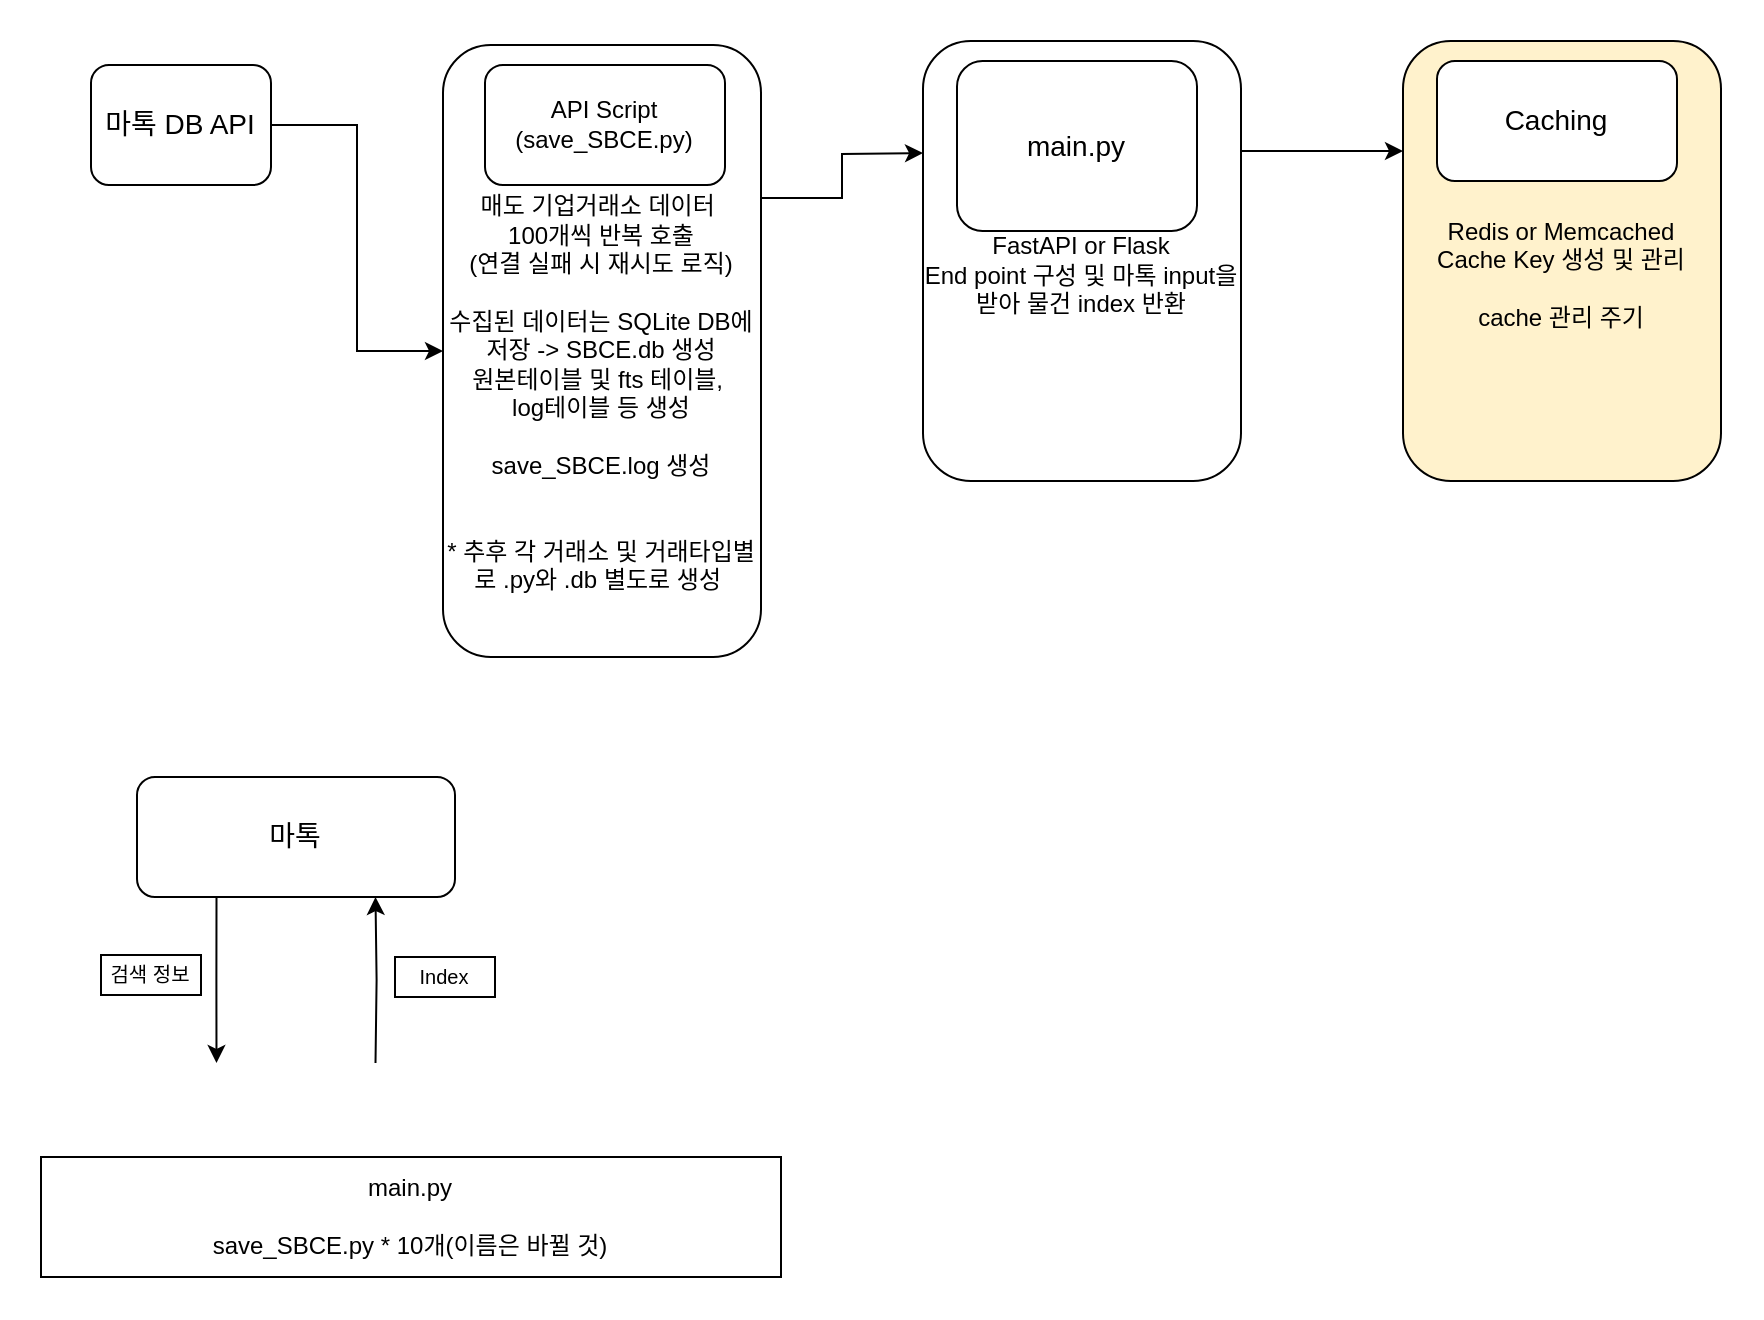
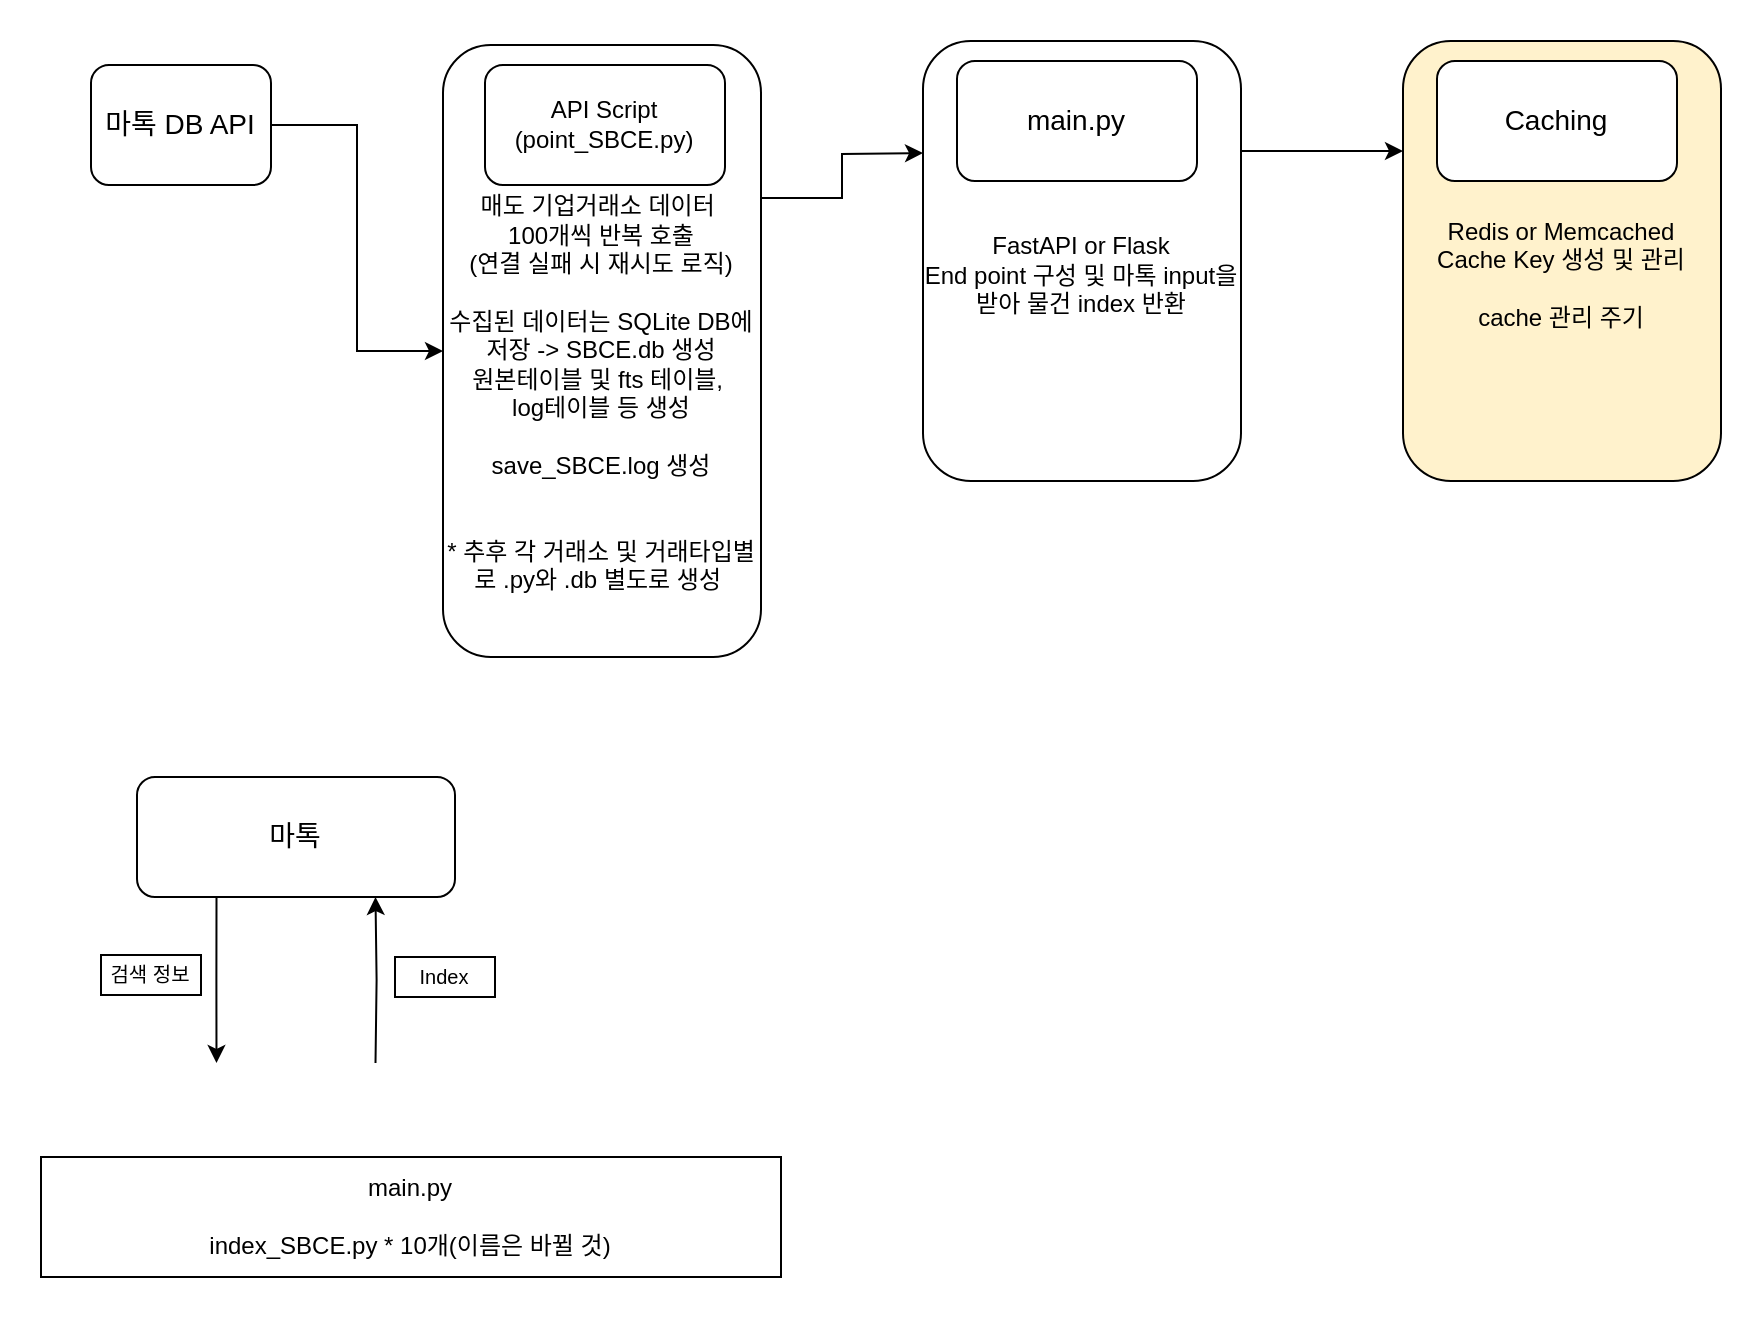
(605, 125) -> (605, 125)
(1077, 146) -> (1077, 121)
(411, 1217) -> (411, 1217)
